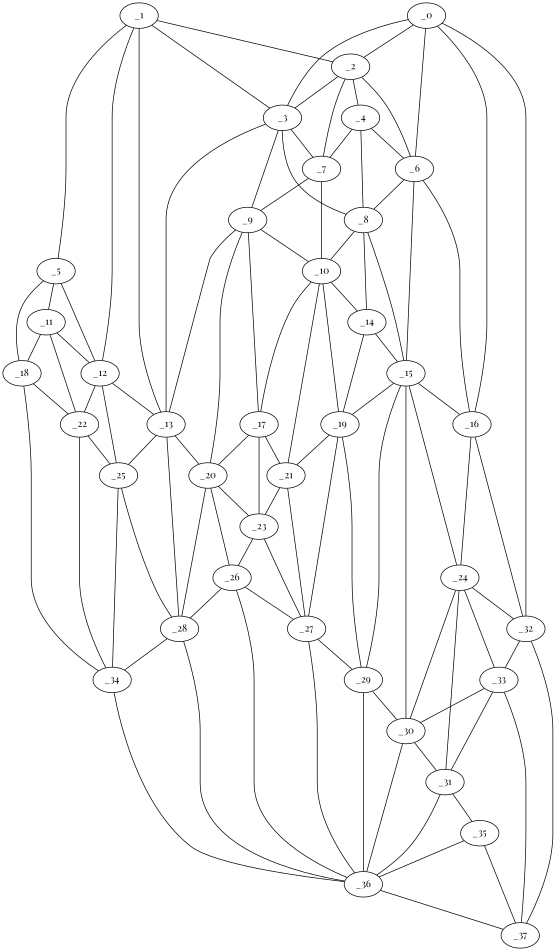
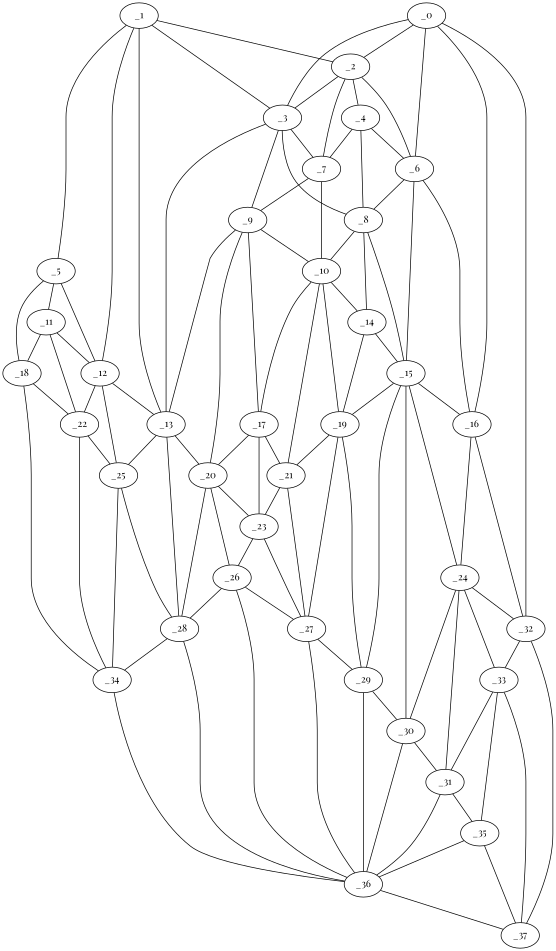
(456, 704) -> (489, 757)
